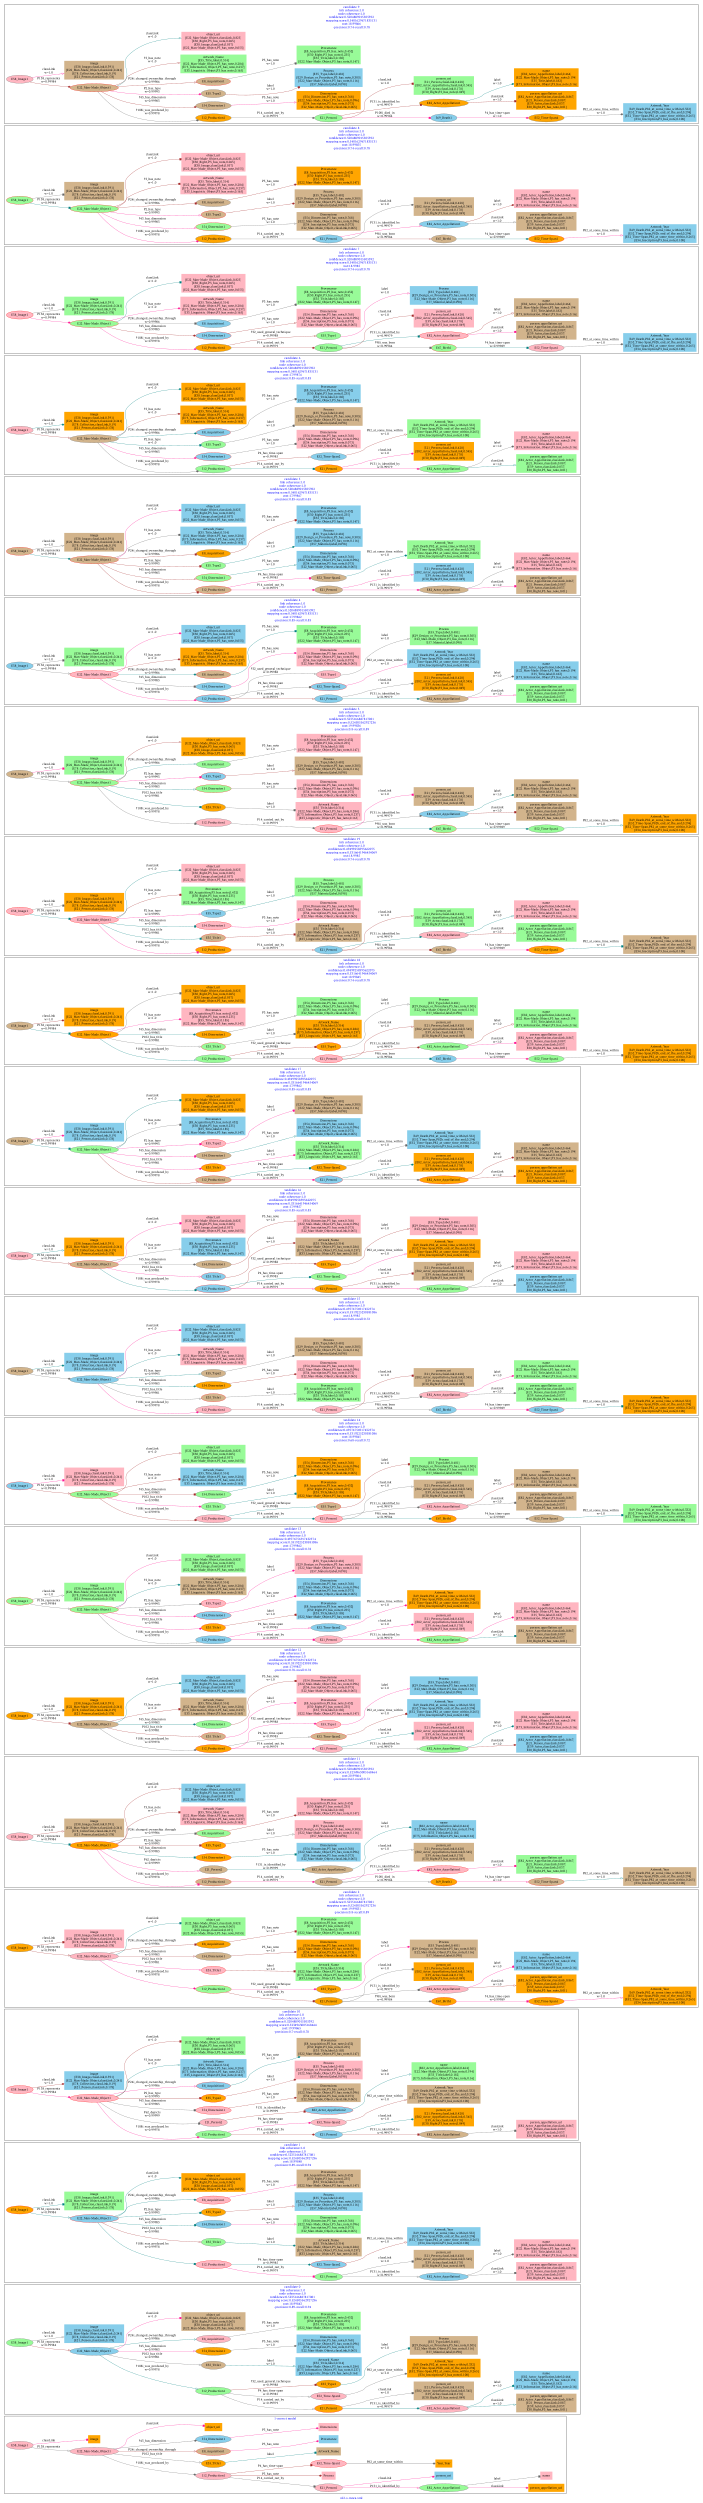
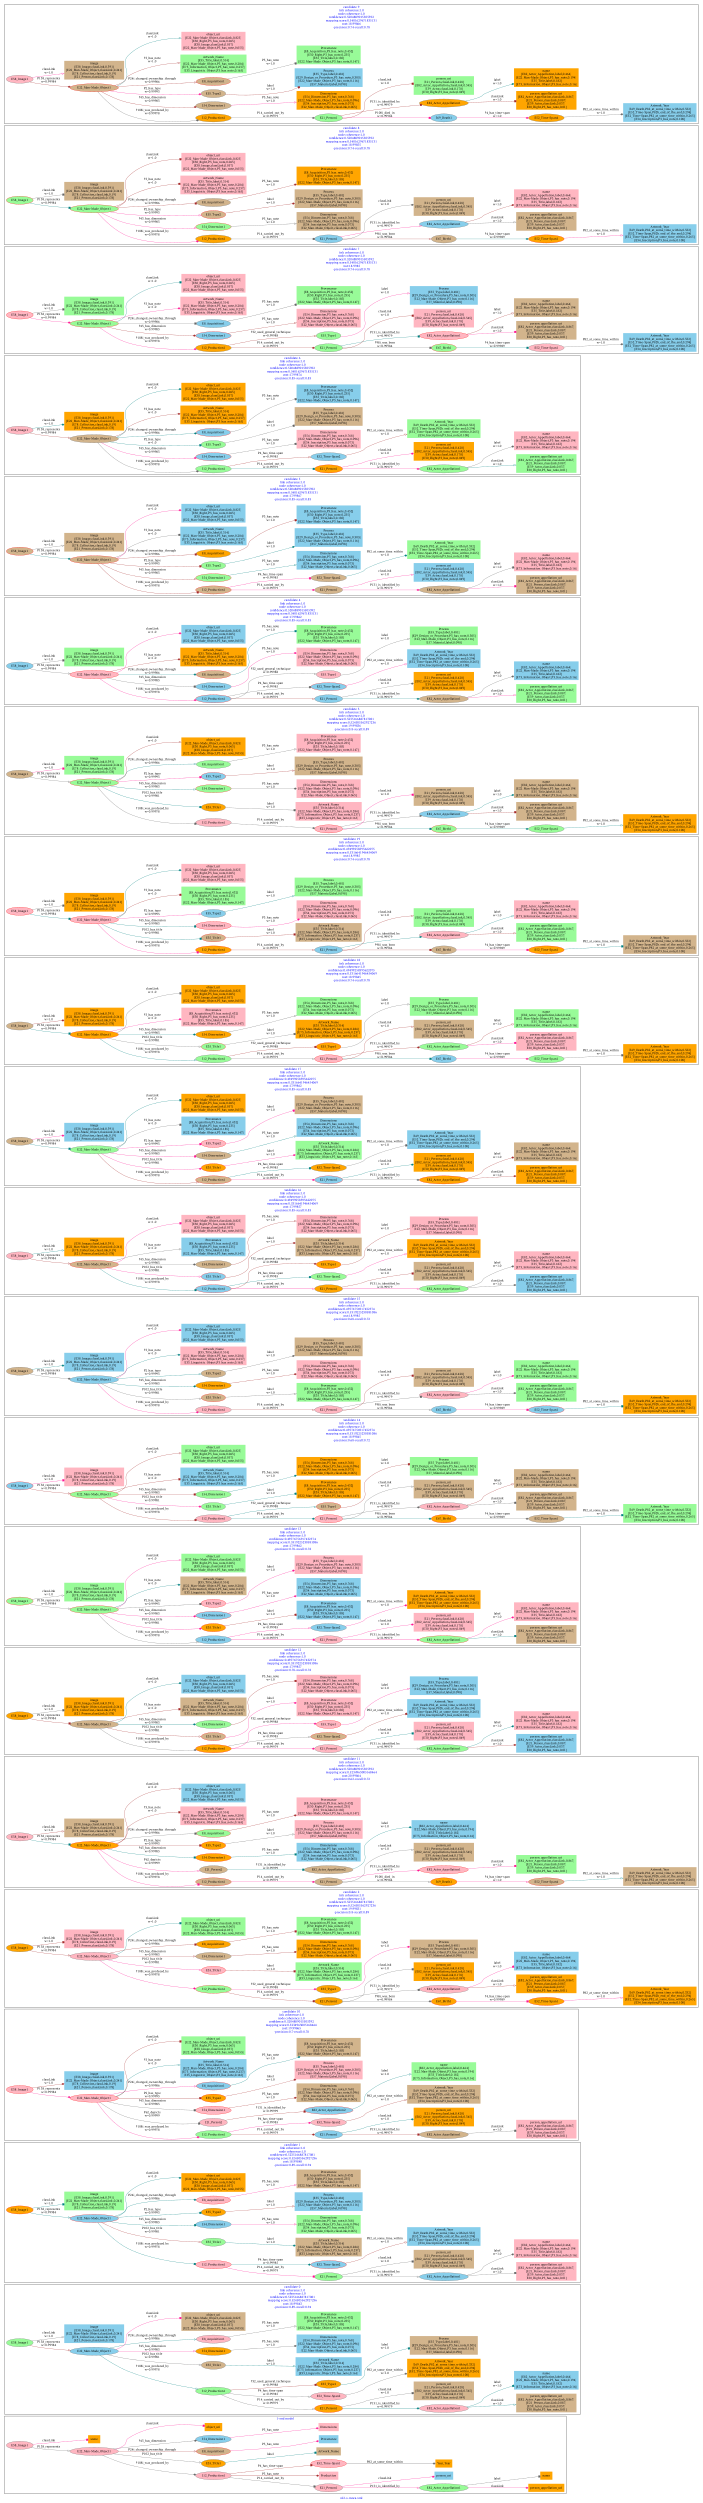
(285, 2419) -> (285, 2419)
(94, 2439) -> (94, 2439)
(329, 2476) -> (329, 2476)
(546, 2476) -> (546, 2476)
